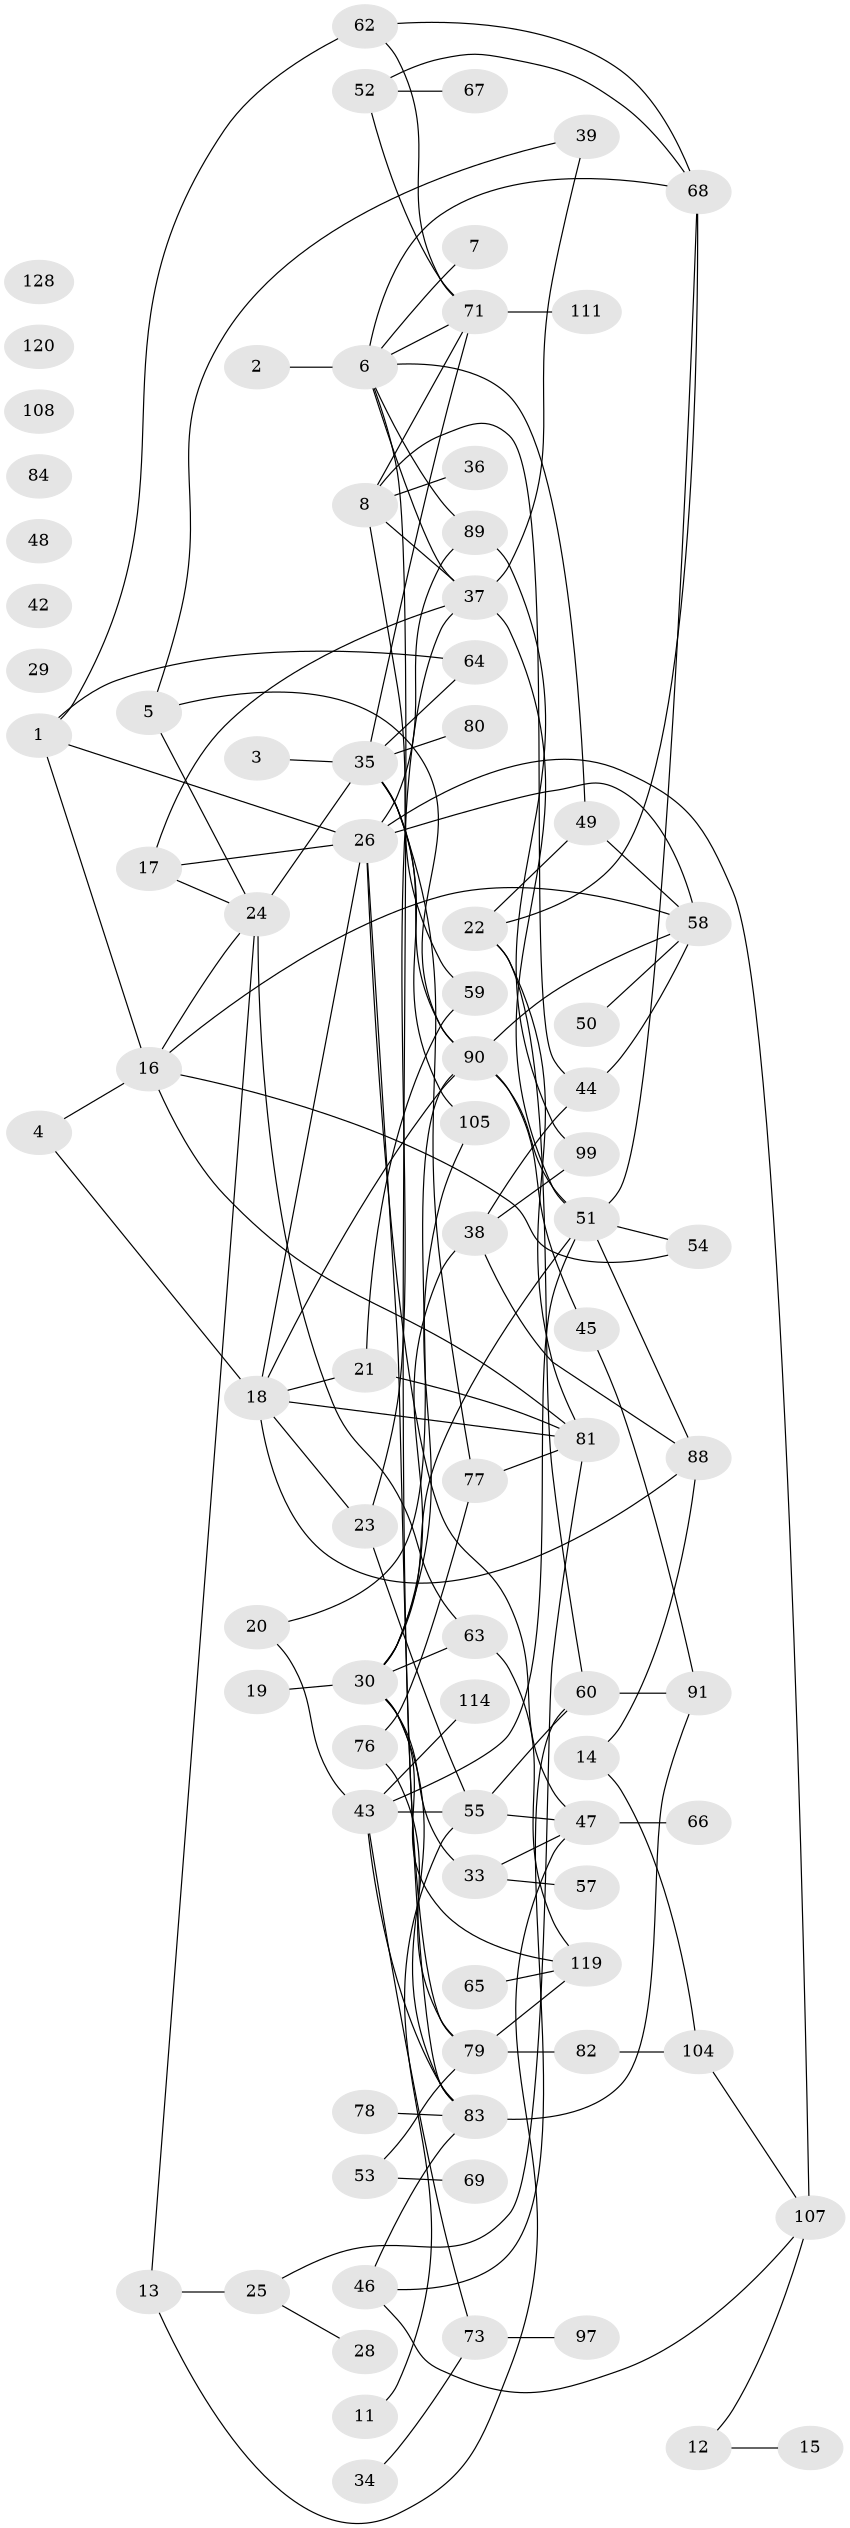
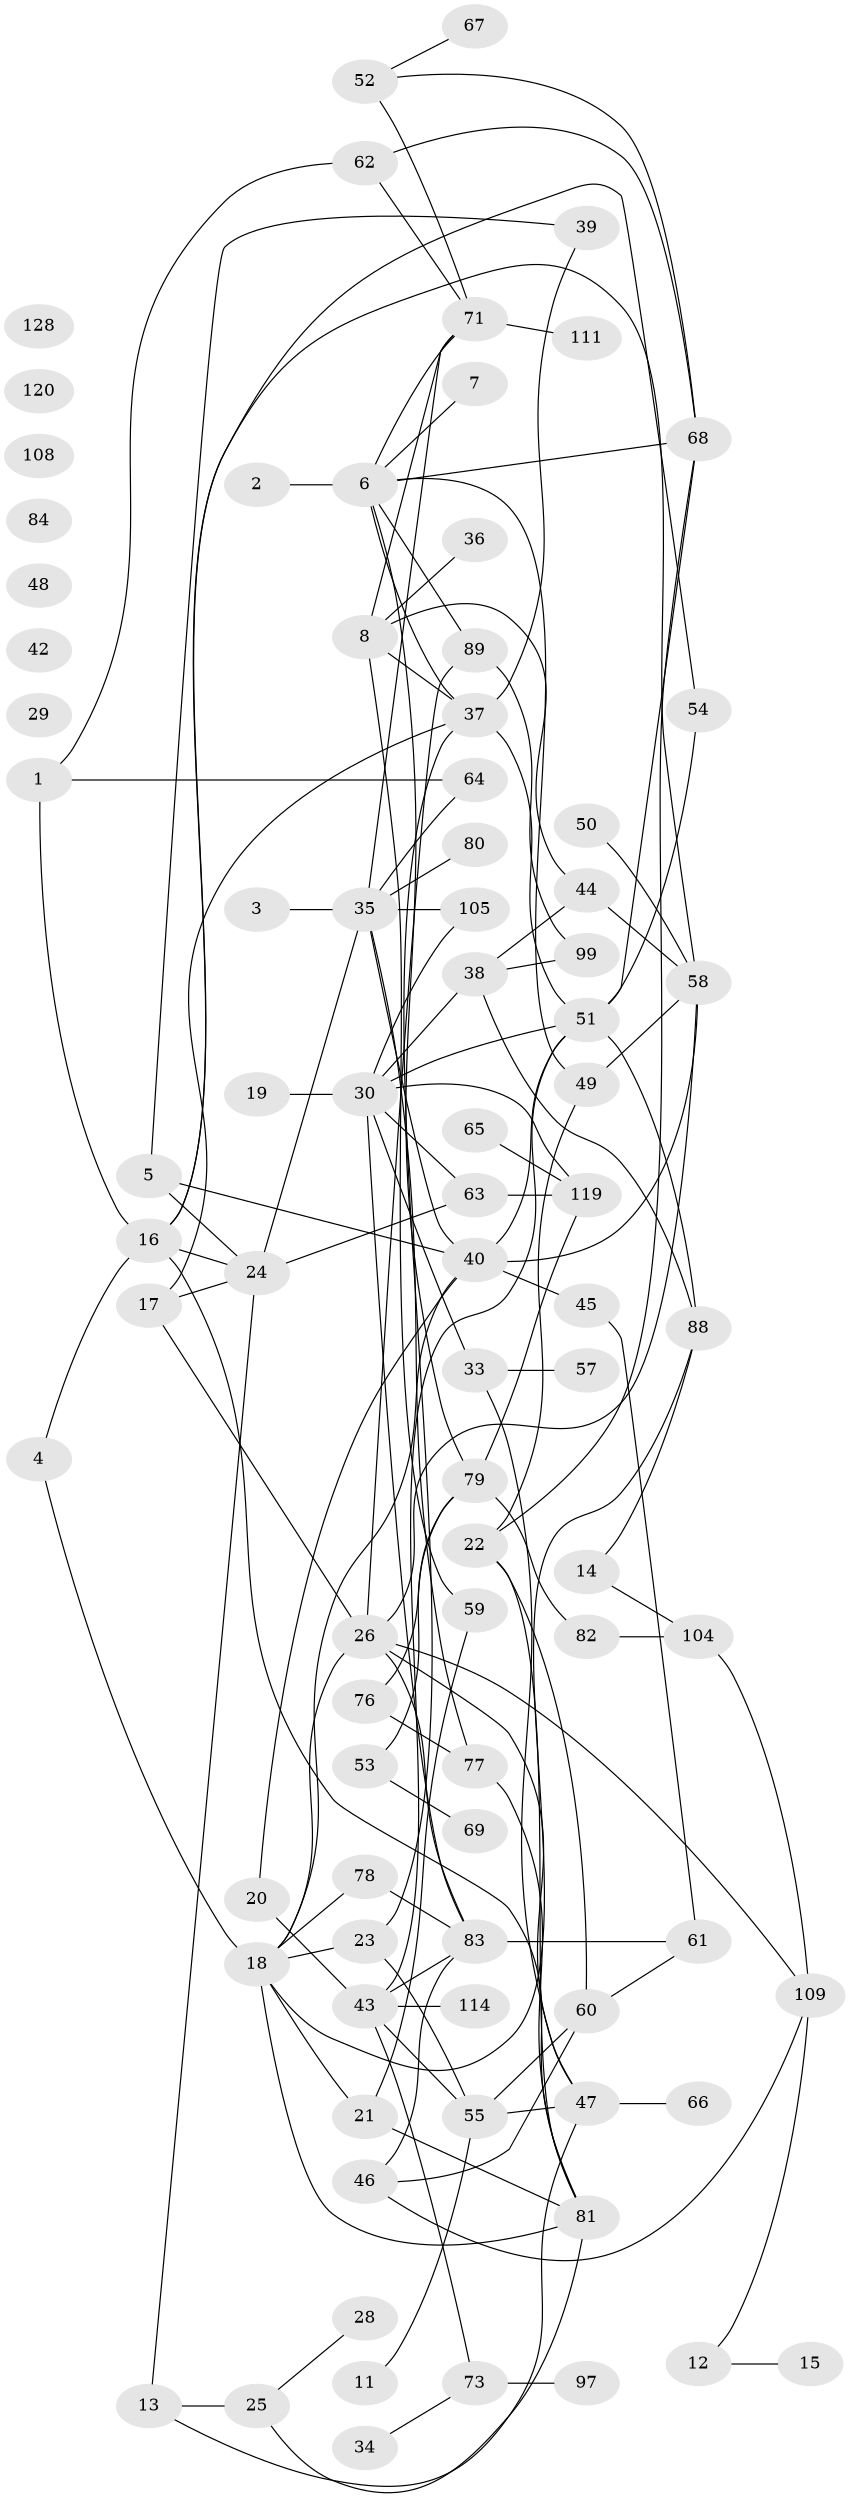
(202, 788) -> none
(475, 1058) -> (475, 1260)
(699, 1693) -> (699, 1942)
none -> (311, 1921)
(810, 2218) -> (810, 1996)
